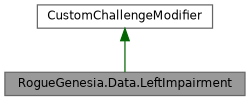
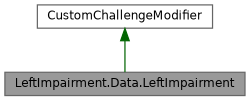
(125, 84) -> (125, 84)
